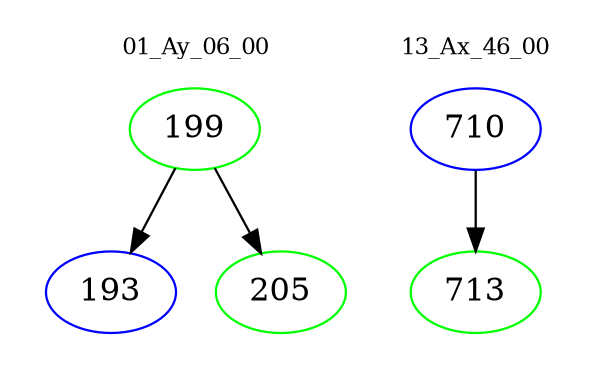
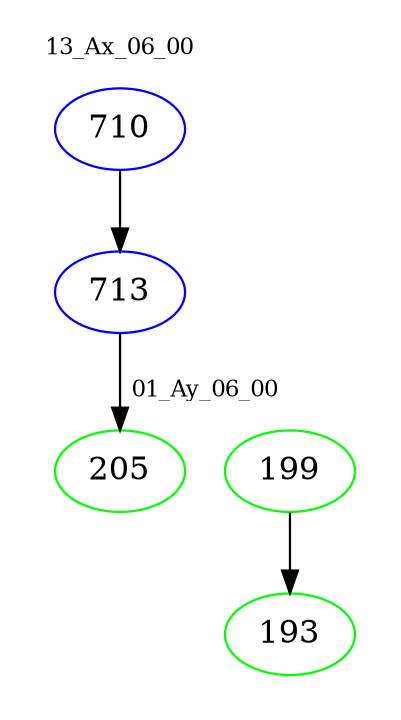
(476, 49) -> (120, 49)
(232, 201) -> (120, 383)
(111, 292) -> (290, 634)
(476, 292) -> (120, 292)
